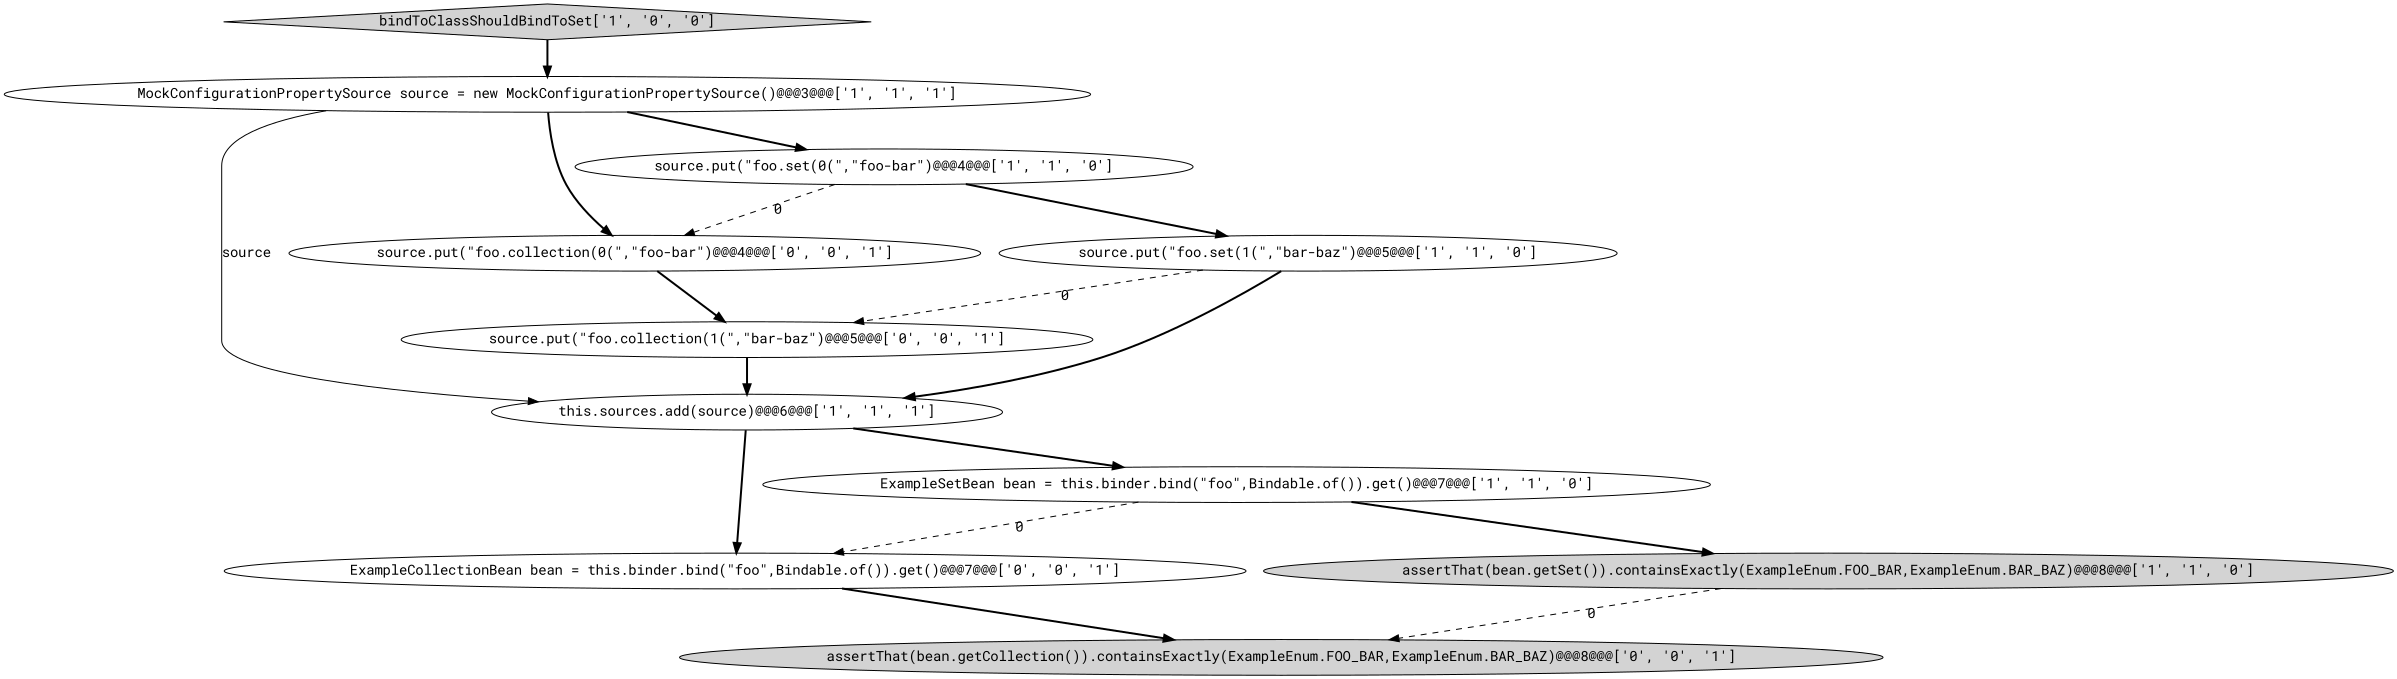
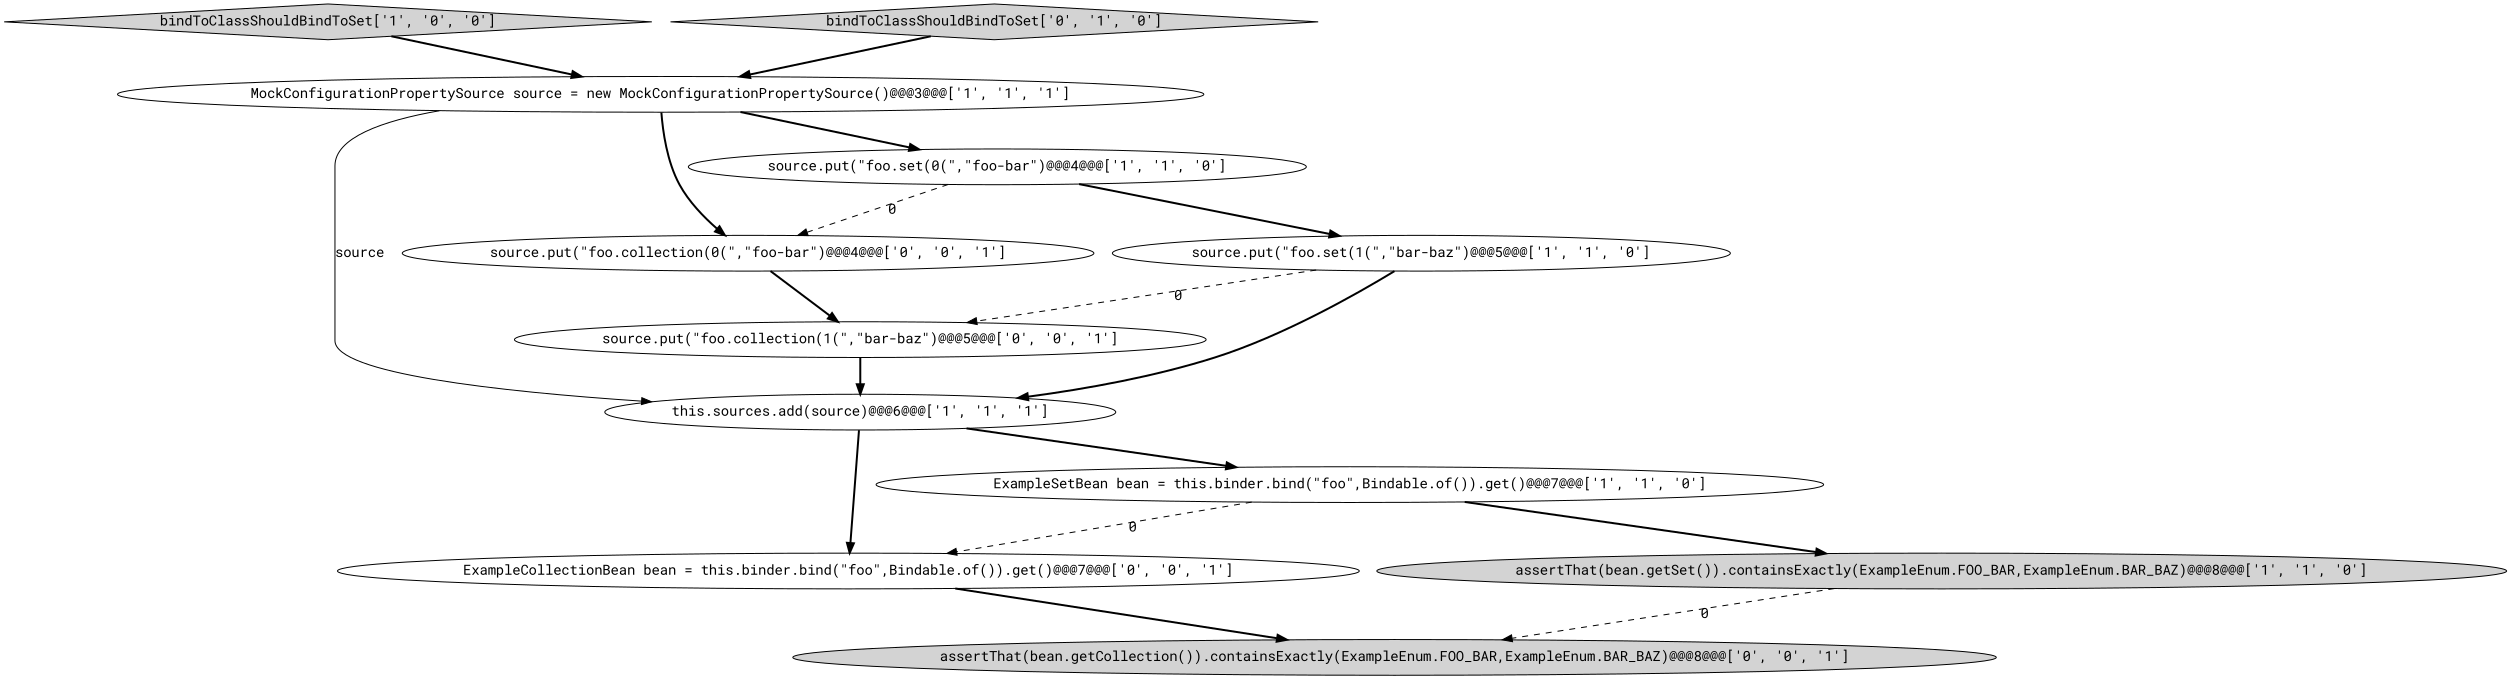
none -> (994, 22)
